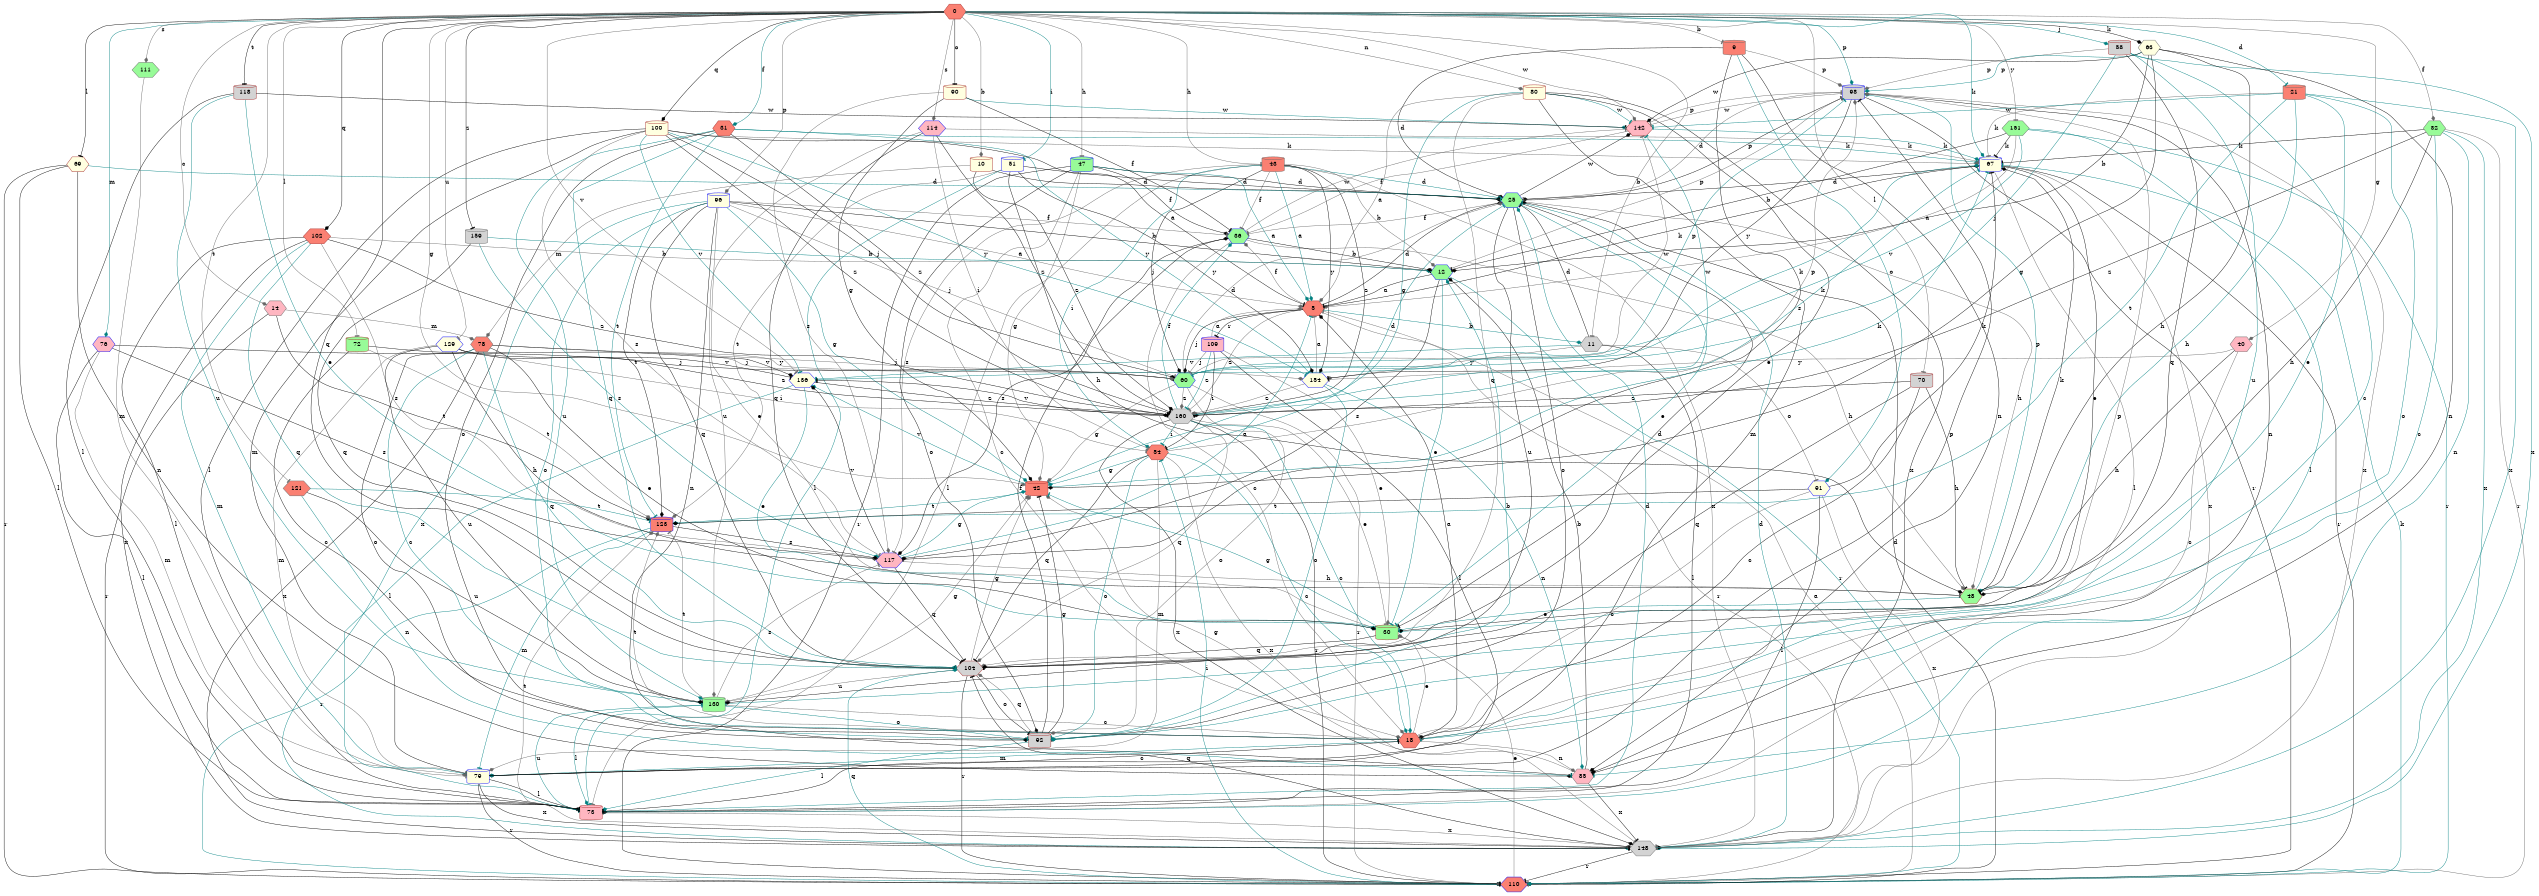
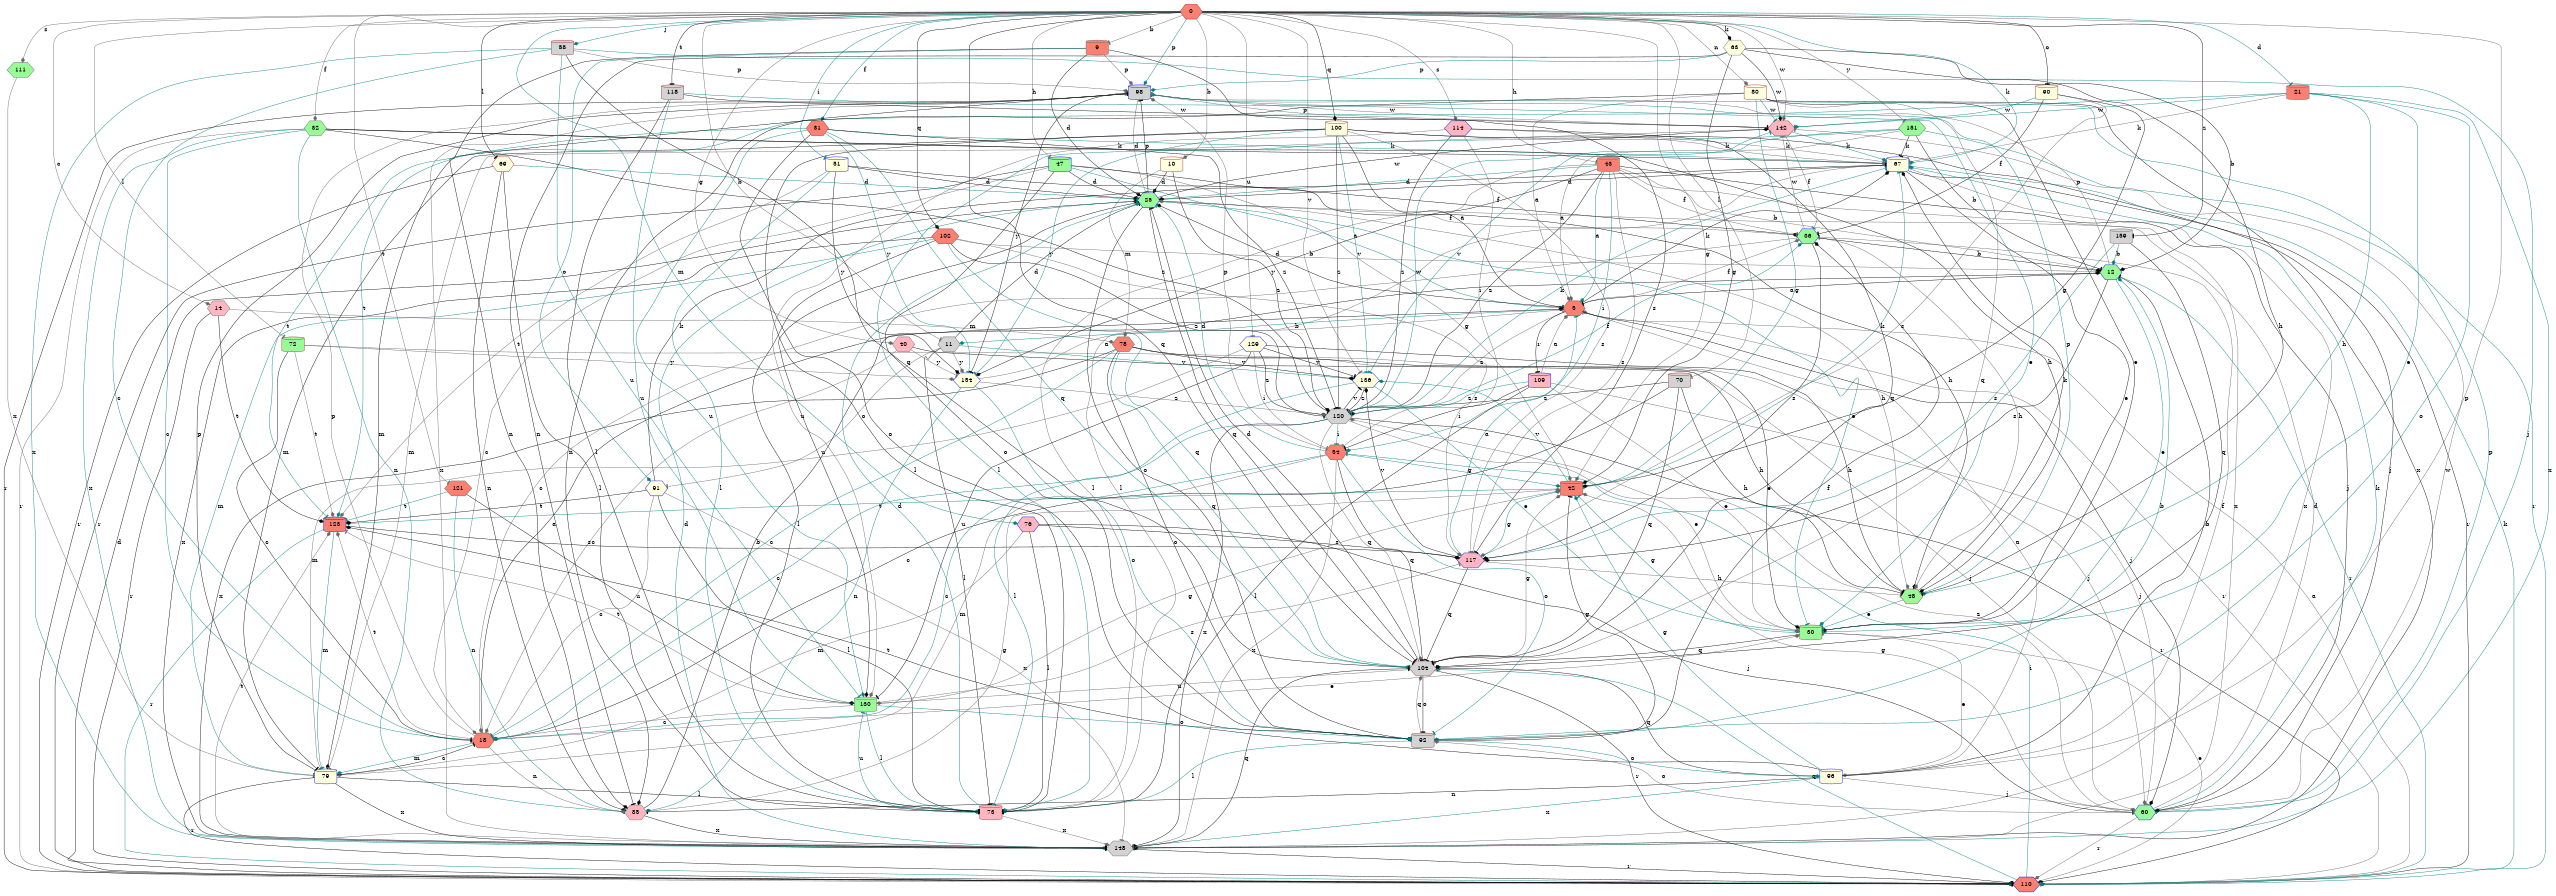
none -> (764, 152)
(122, 416) -> (15, 416)
(1181, 416) -> (1339, 416)
none -> (1246, 452)
(559, 658) -> (1615, 756)
